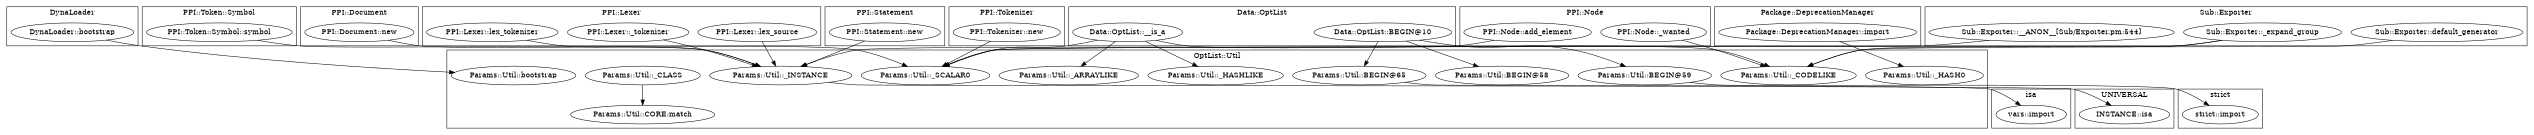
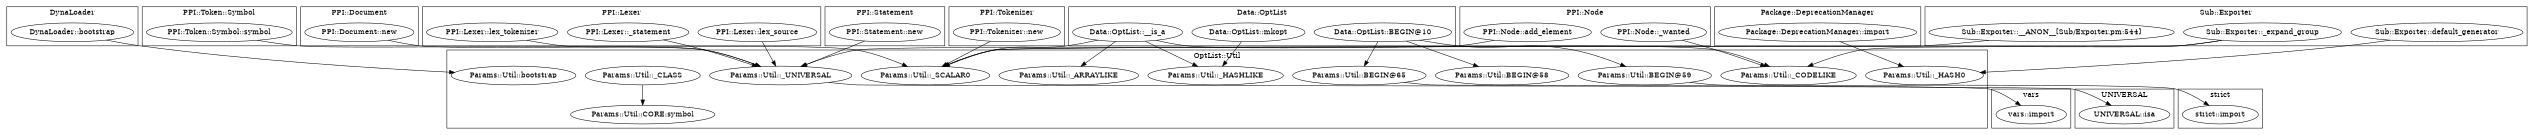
(628, 32) -> (628, 32)
none -> (1248, 32)
(2102, 47) -> (2188, 60)
(781, 76) -> (781, 76)
(2031, 95) -> (2031, 95)
(643, 115) -> (643, 115)
(2124, 115) -> (2124, 115)
